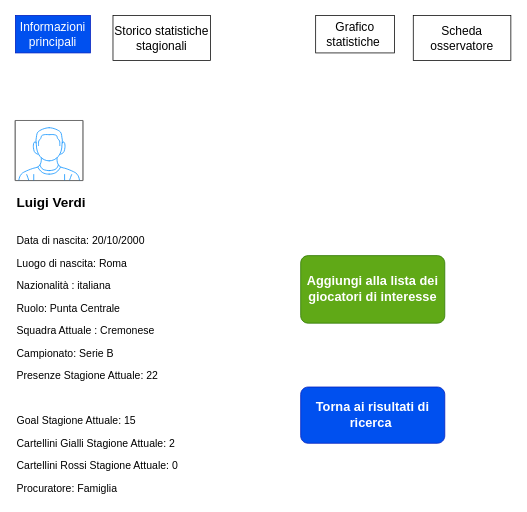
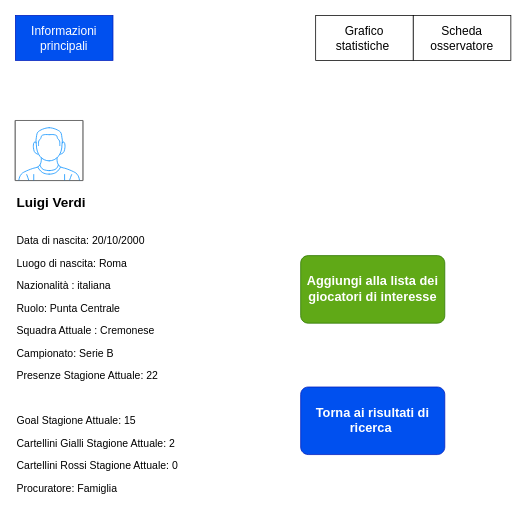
(53, 34) -> (64, 38)
(355, 34) -> (364, 38)
(162, 38) -> none
(372, 415) -> (372, 420)
